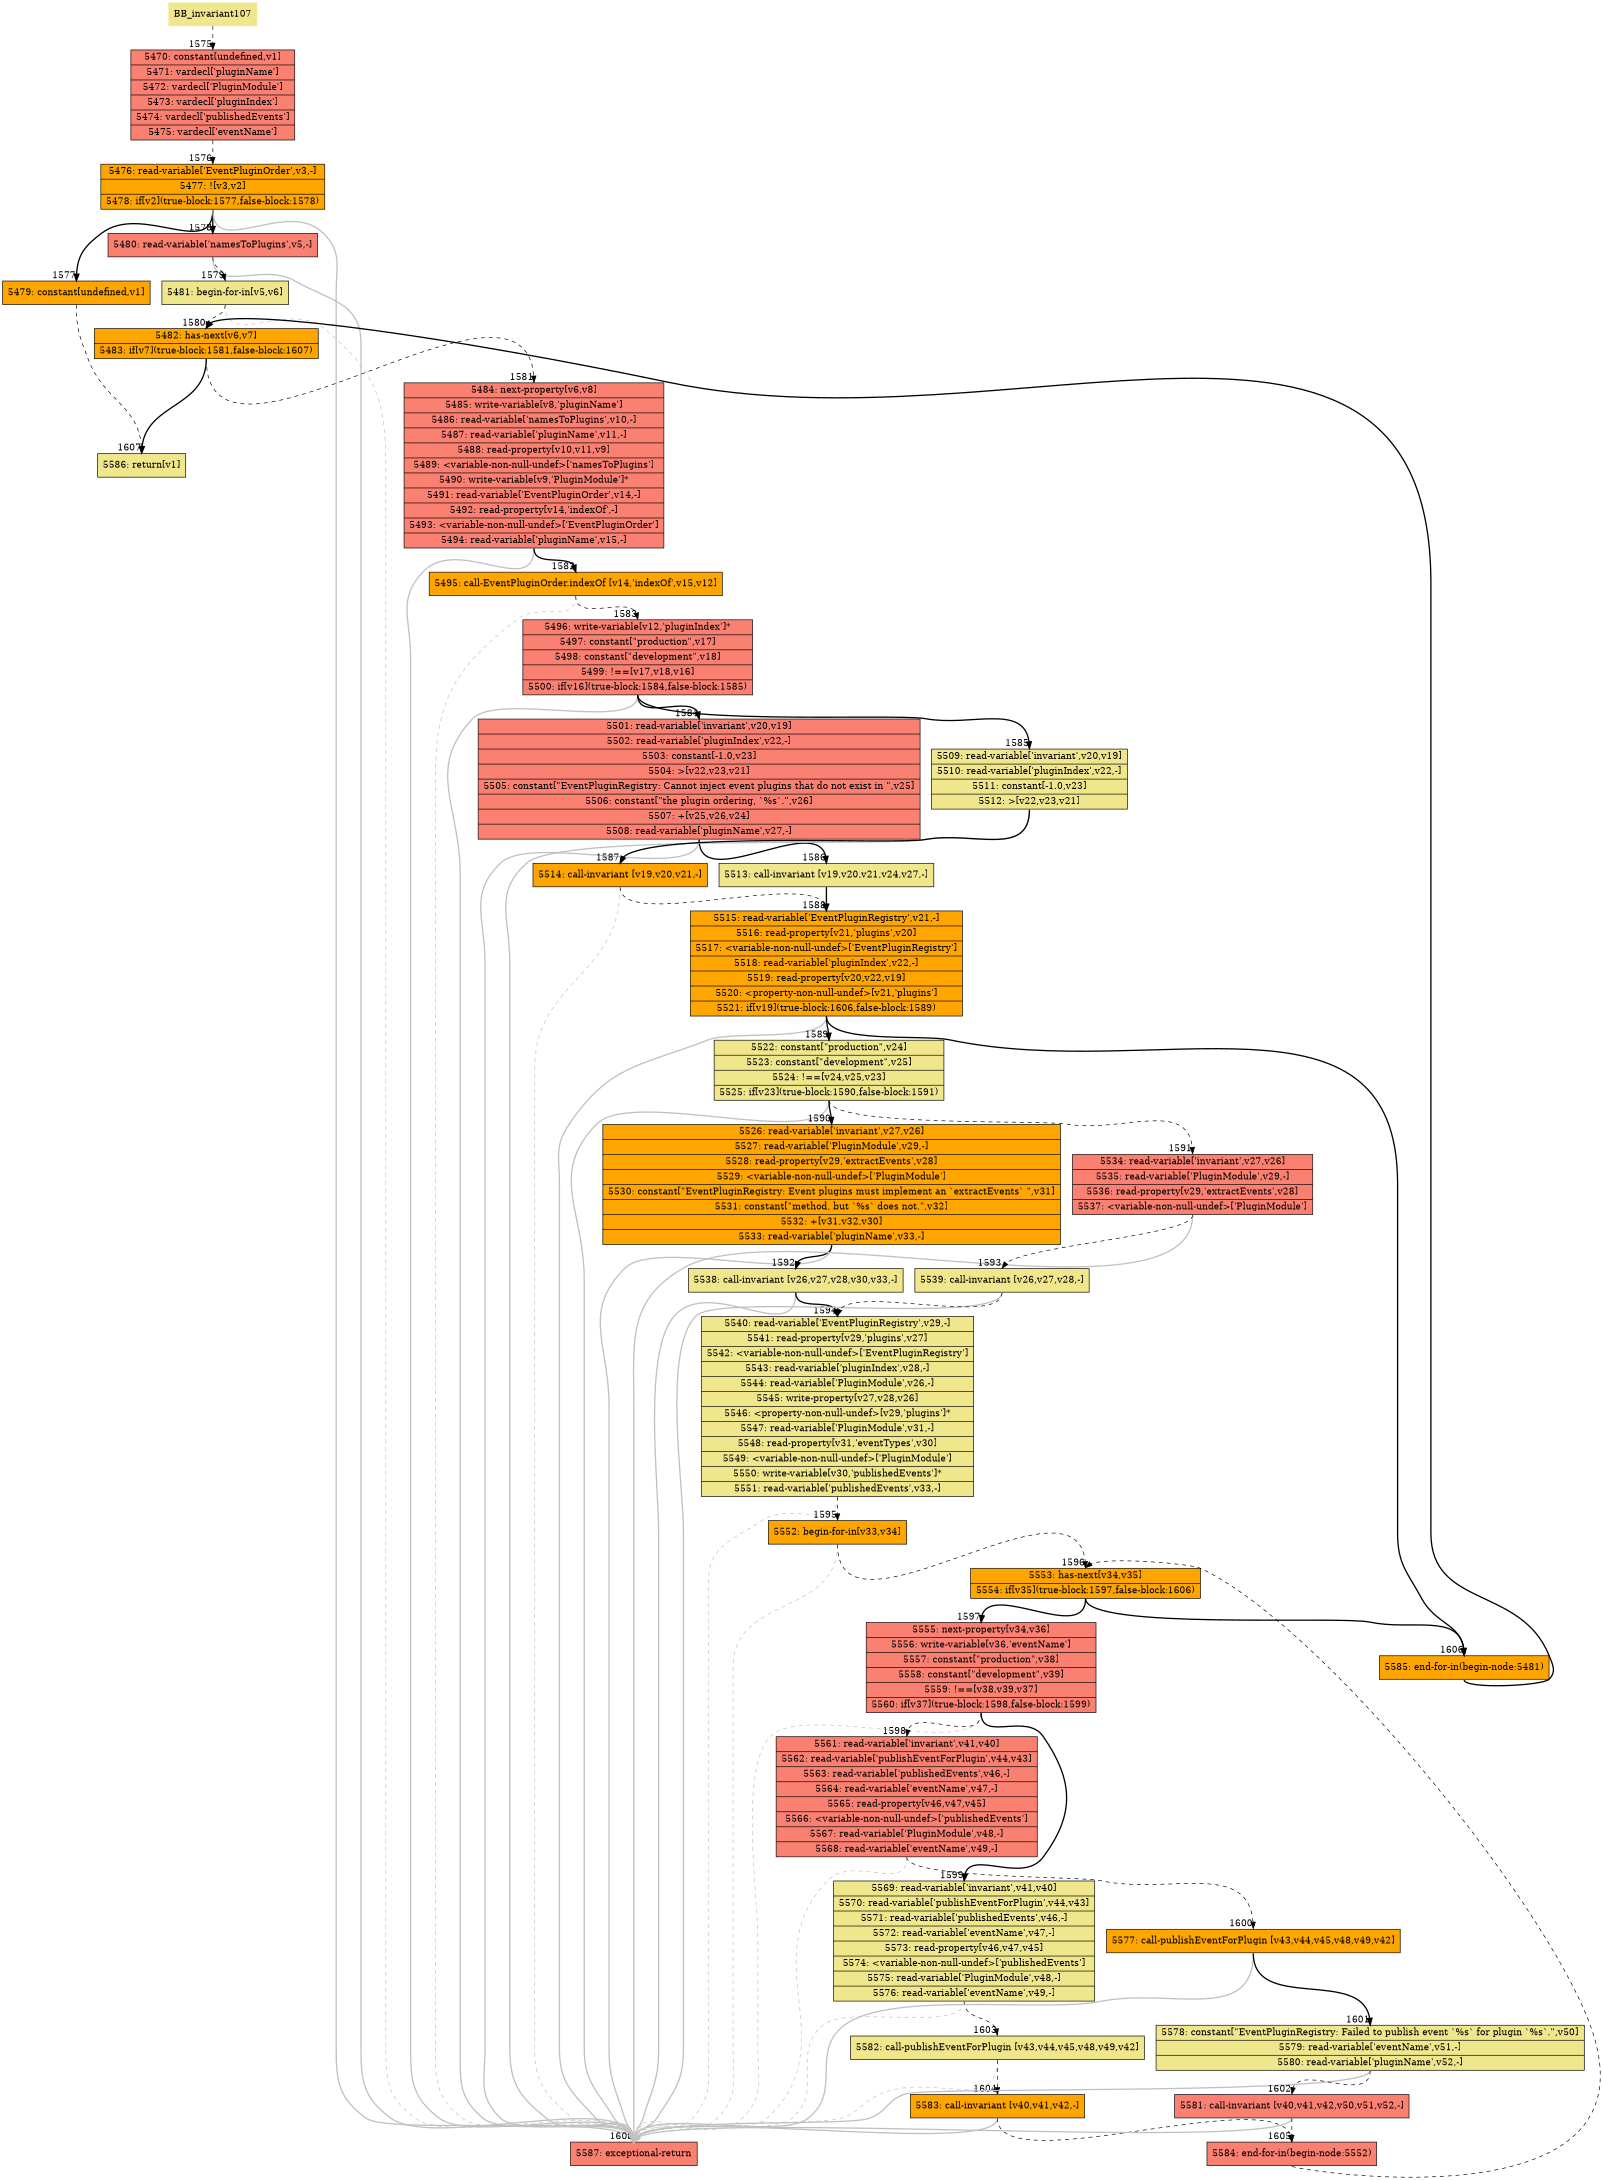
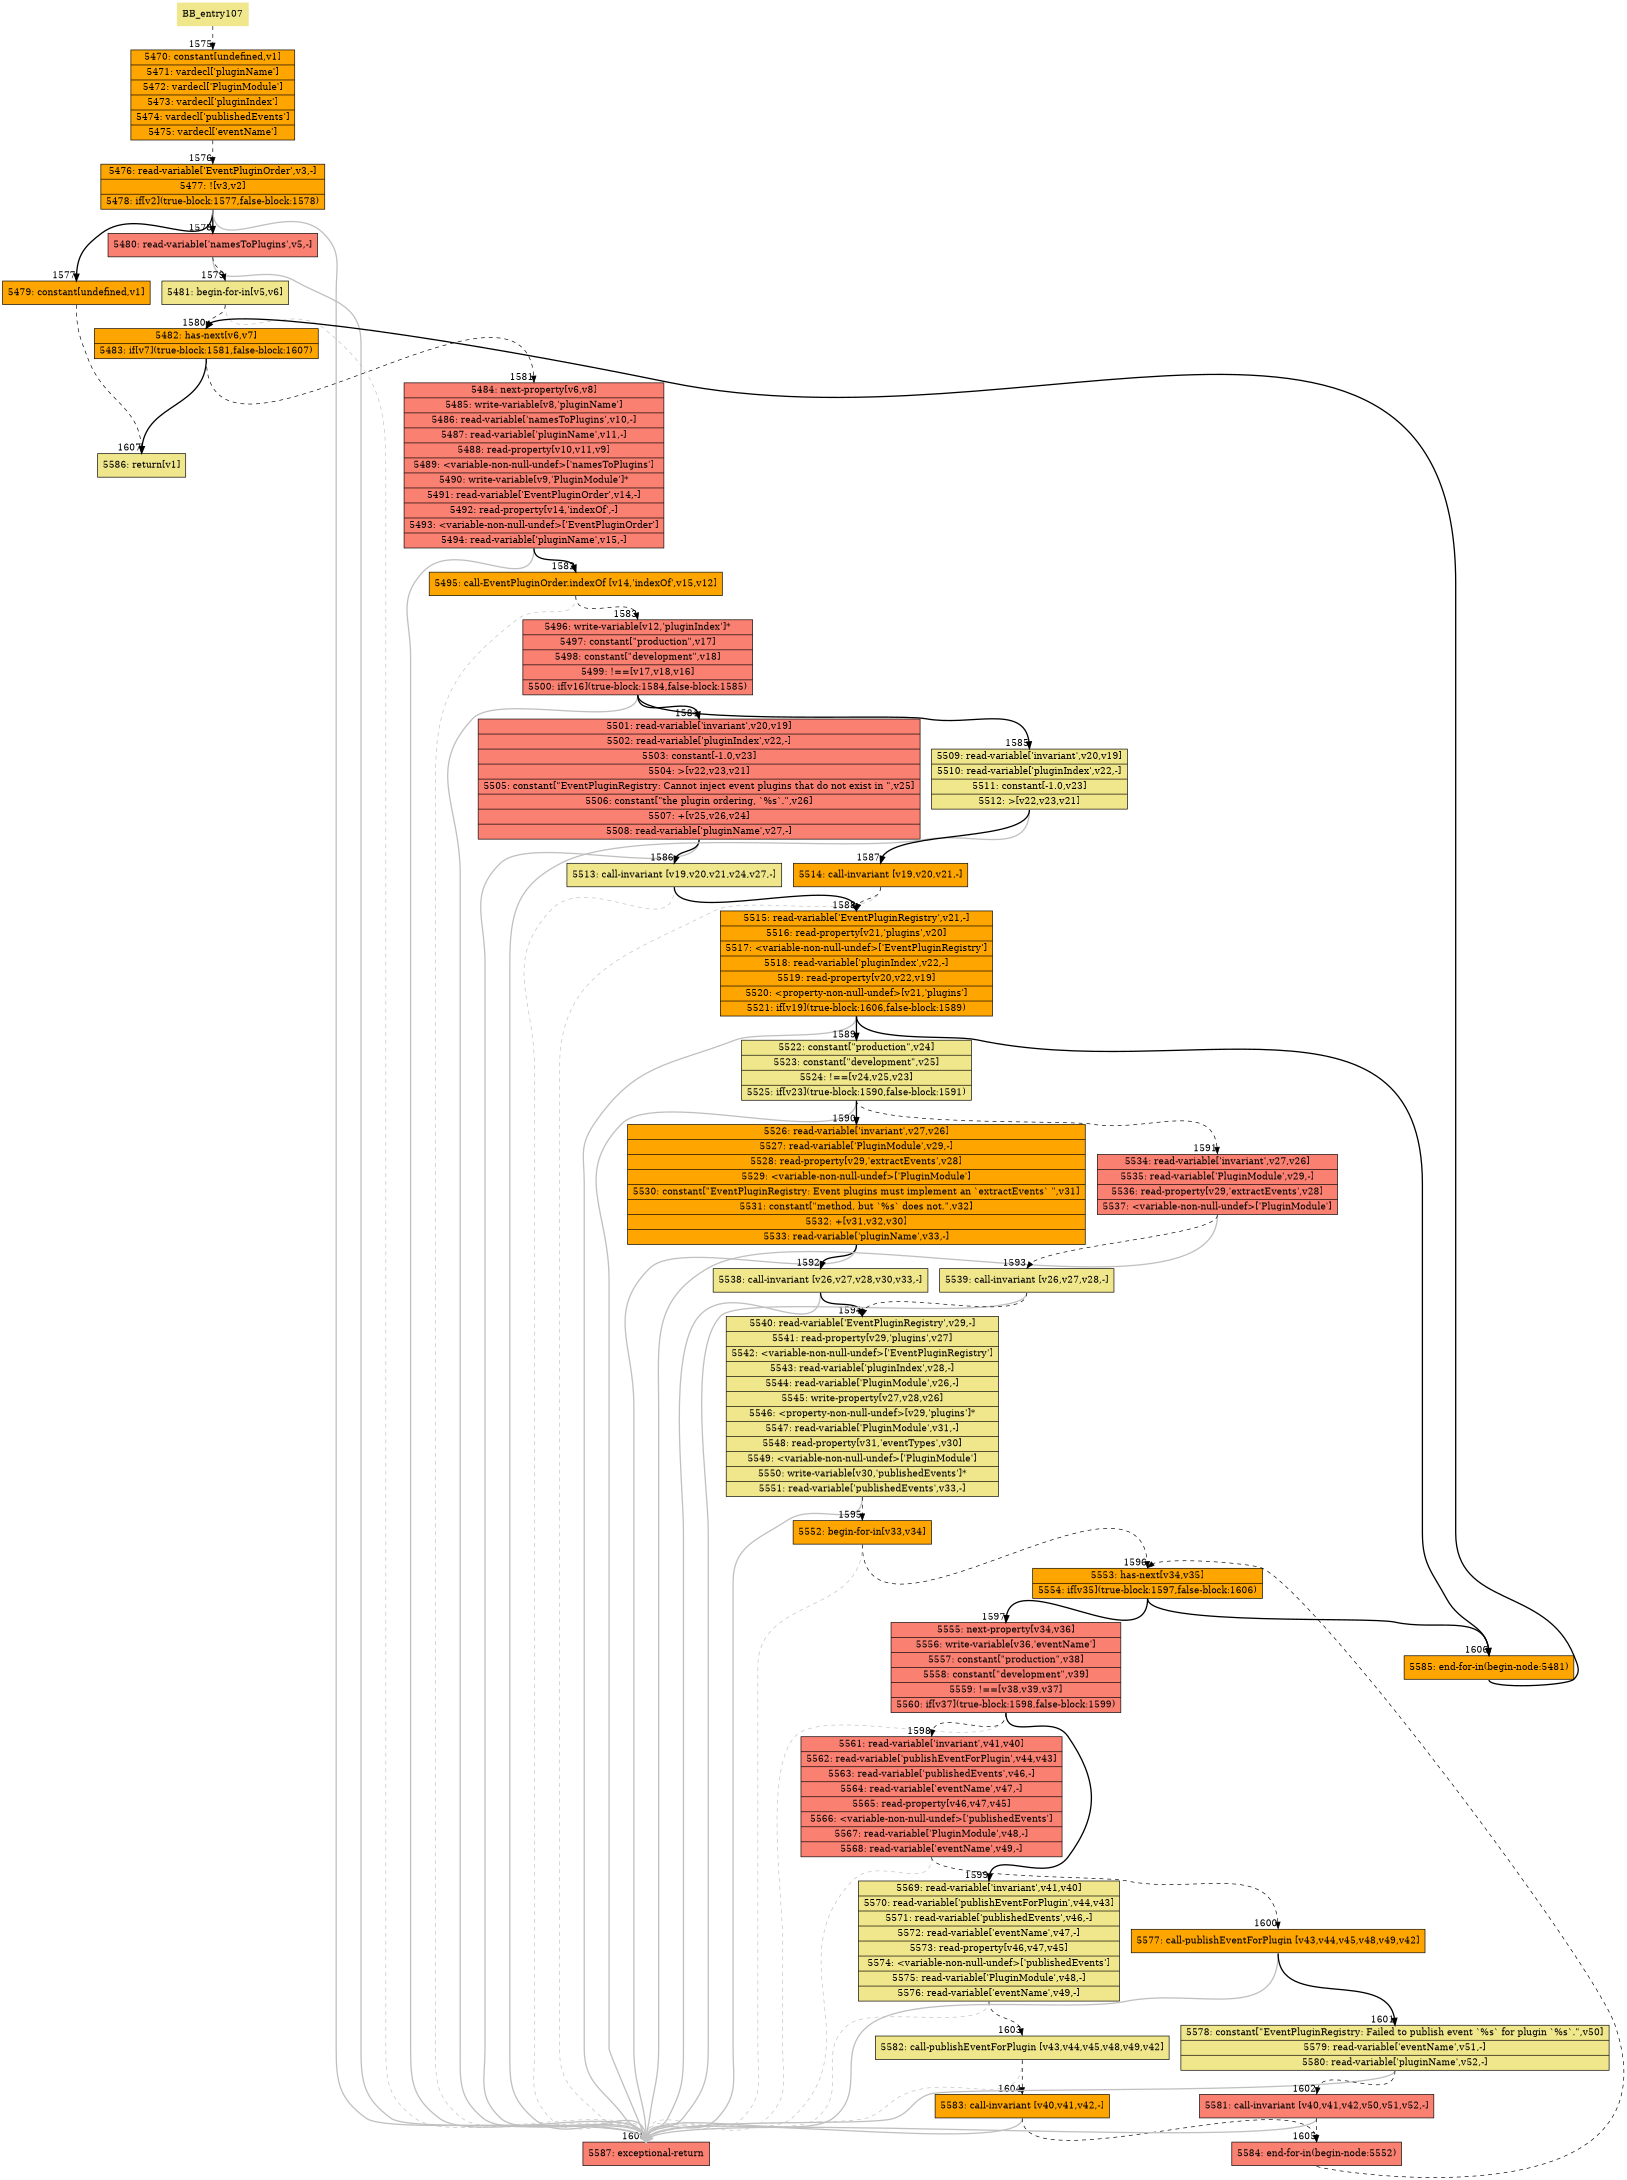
(213, 14) -> (213, 14)
(213, 95) -> (213, 95)
none -> (535, 1494)
(708, 1797) -> (733, 1803)
